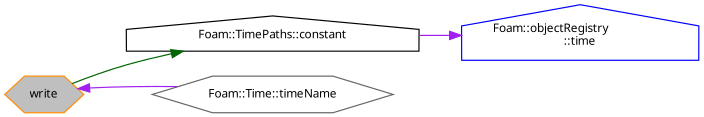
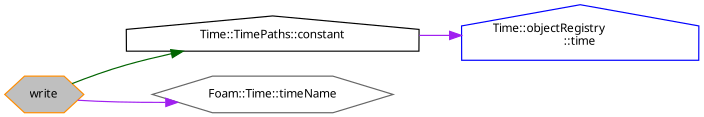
(273, 35) -> (273, 35)
(580, 35) -> (580, 35)
(134, 87) -> (122, 102)
